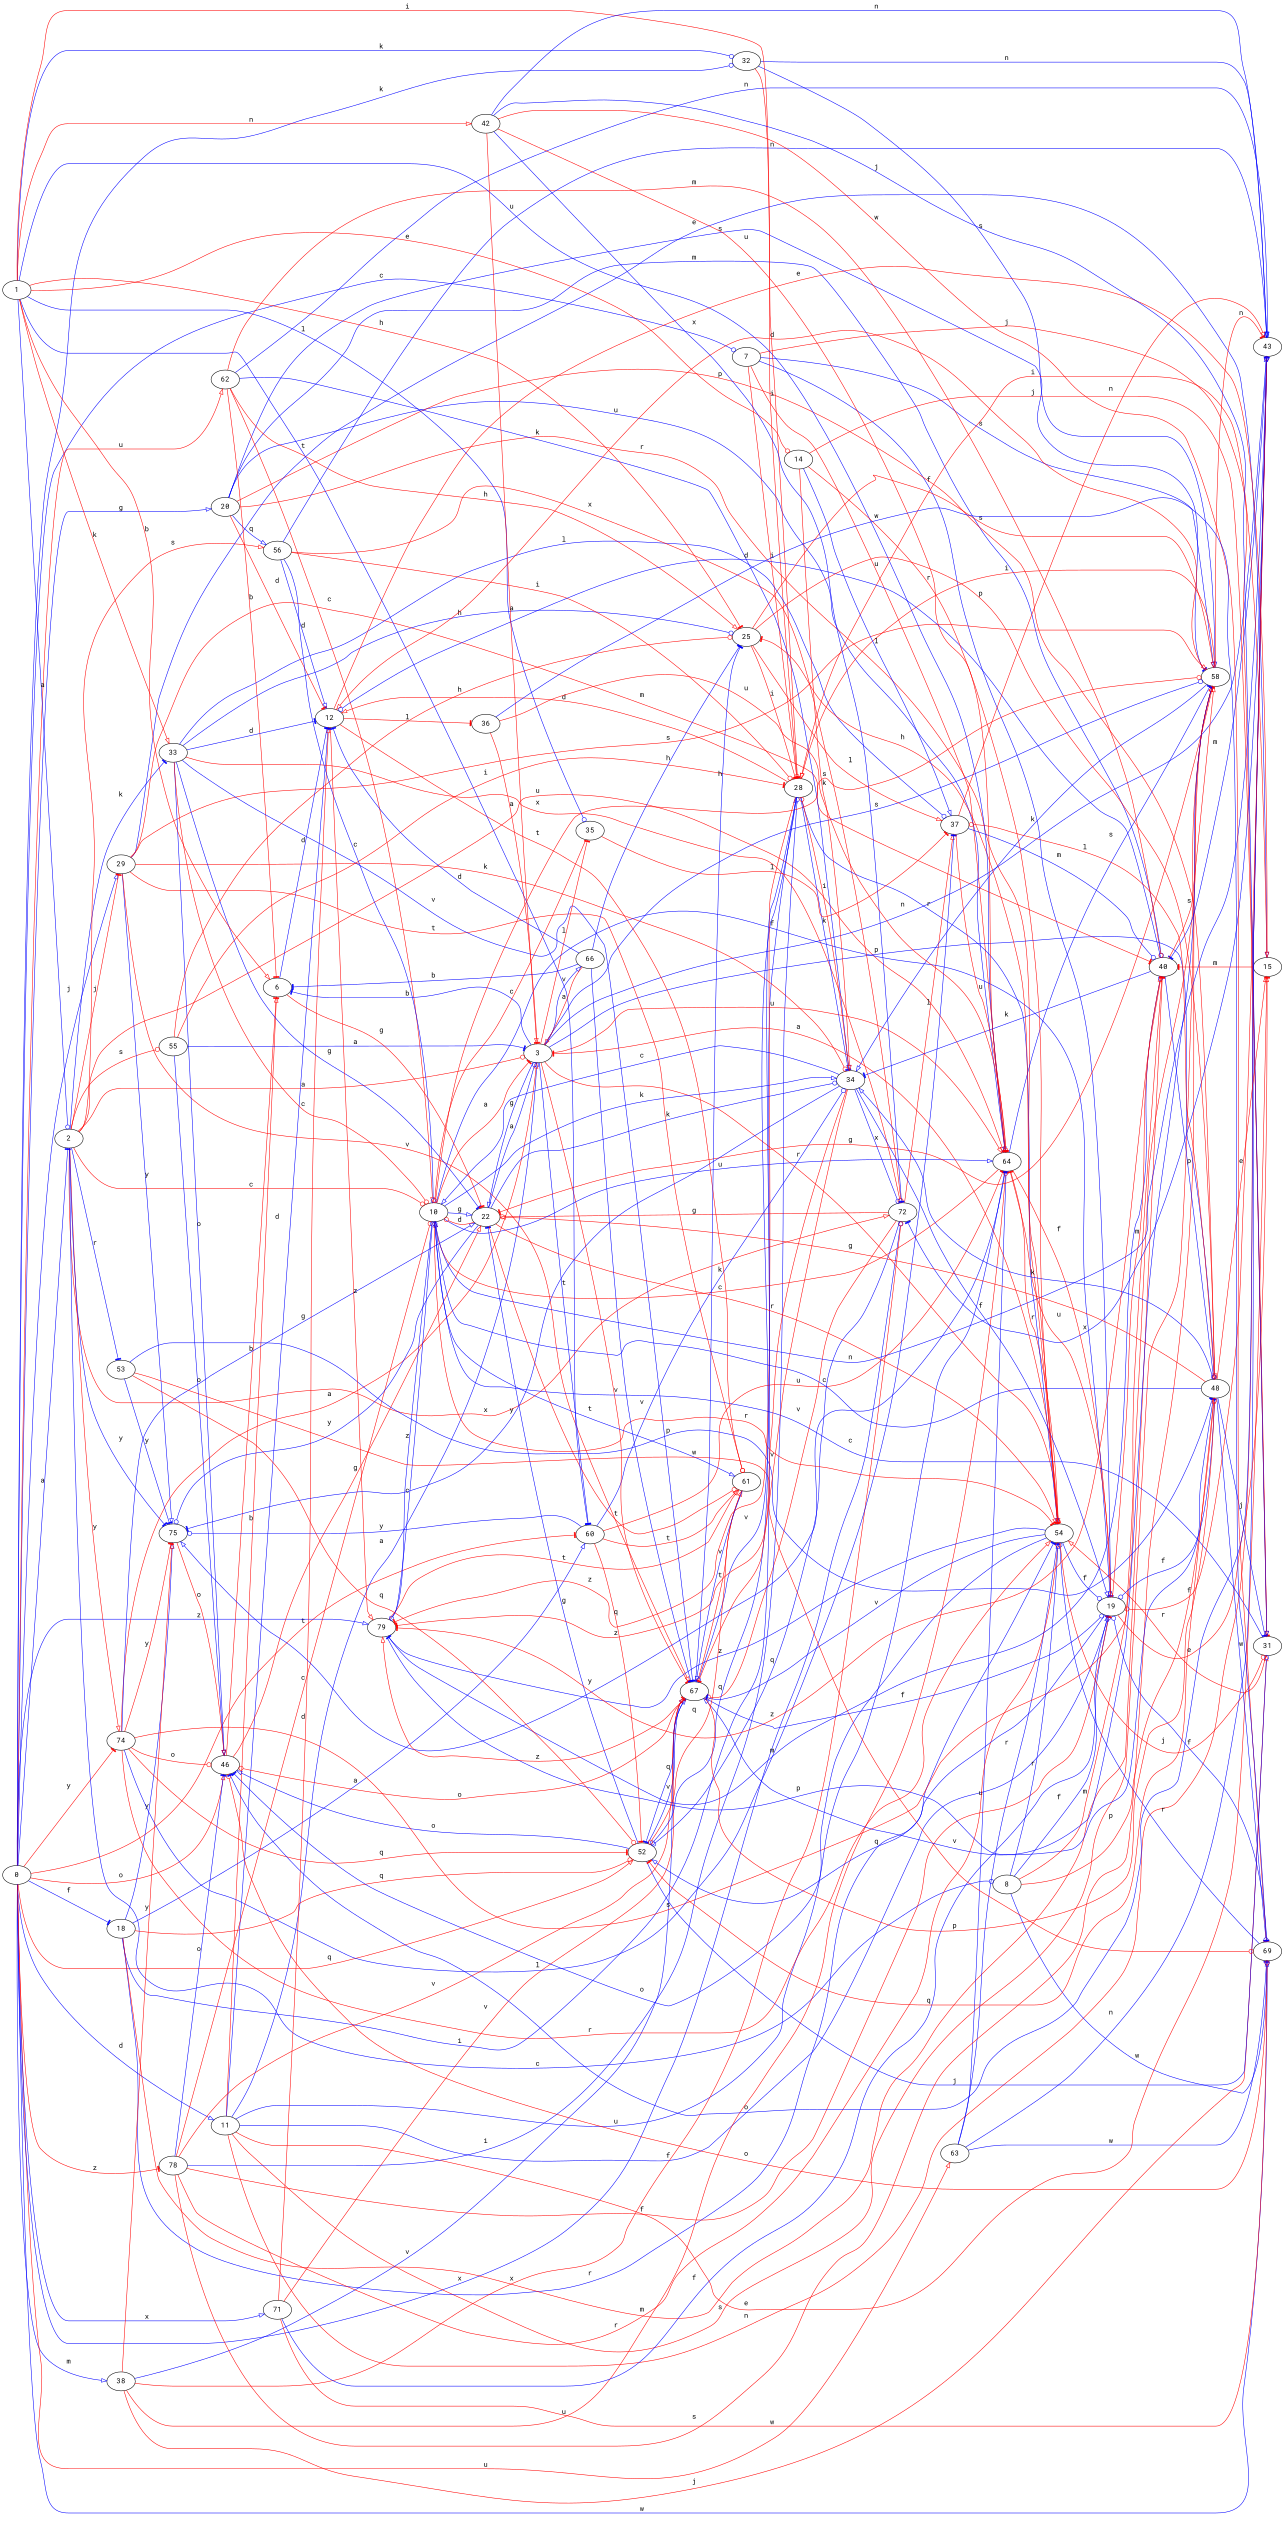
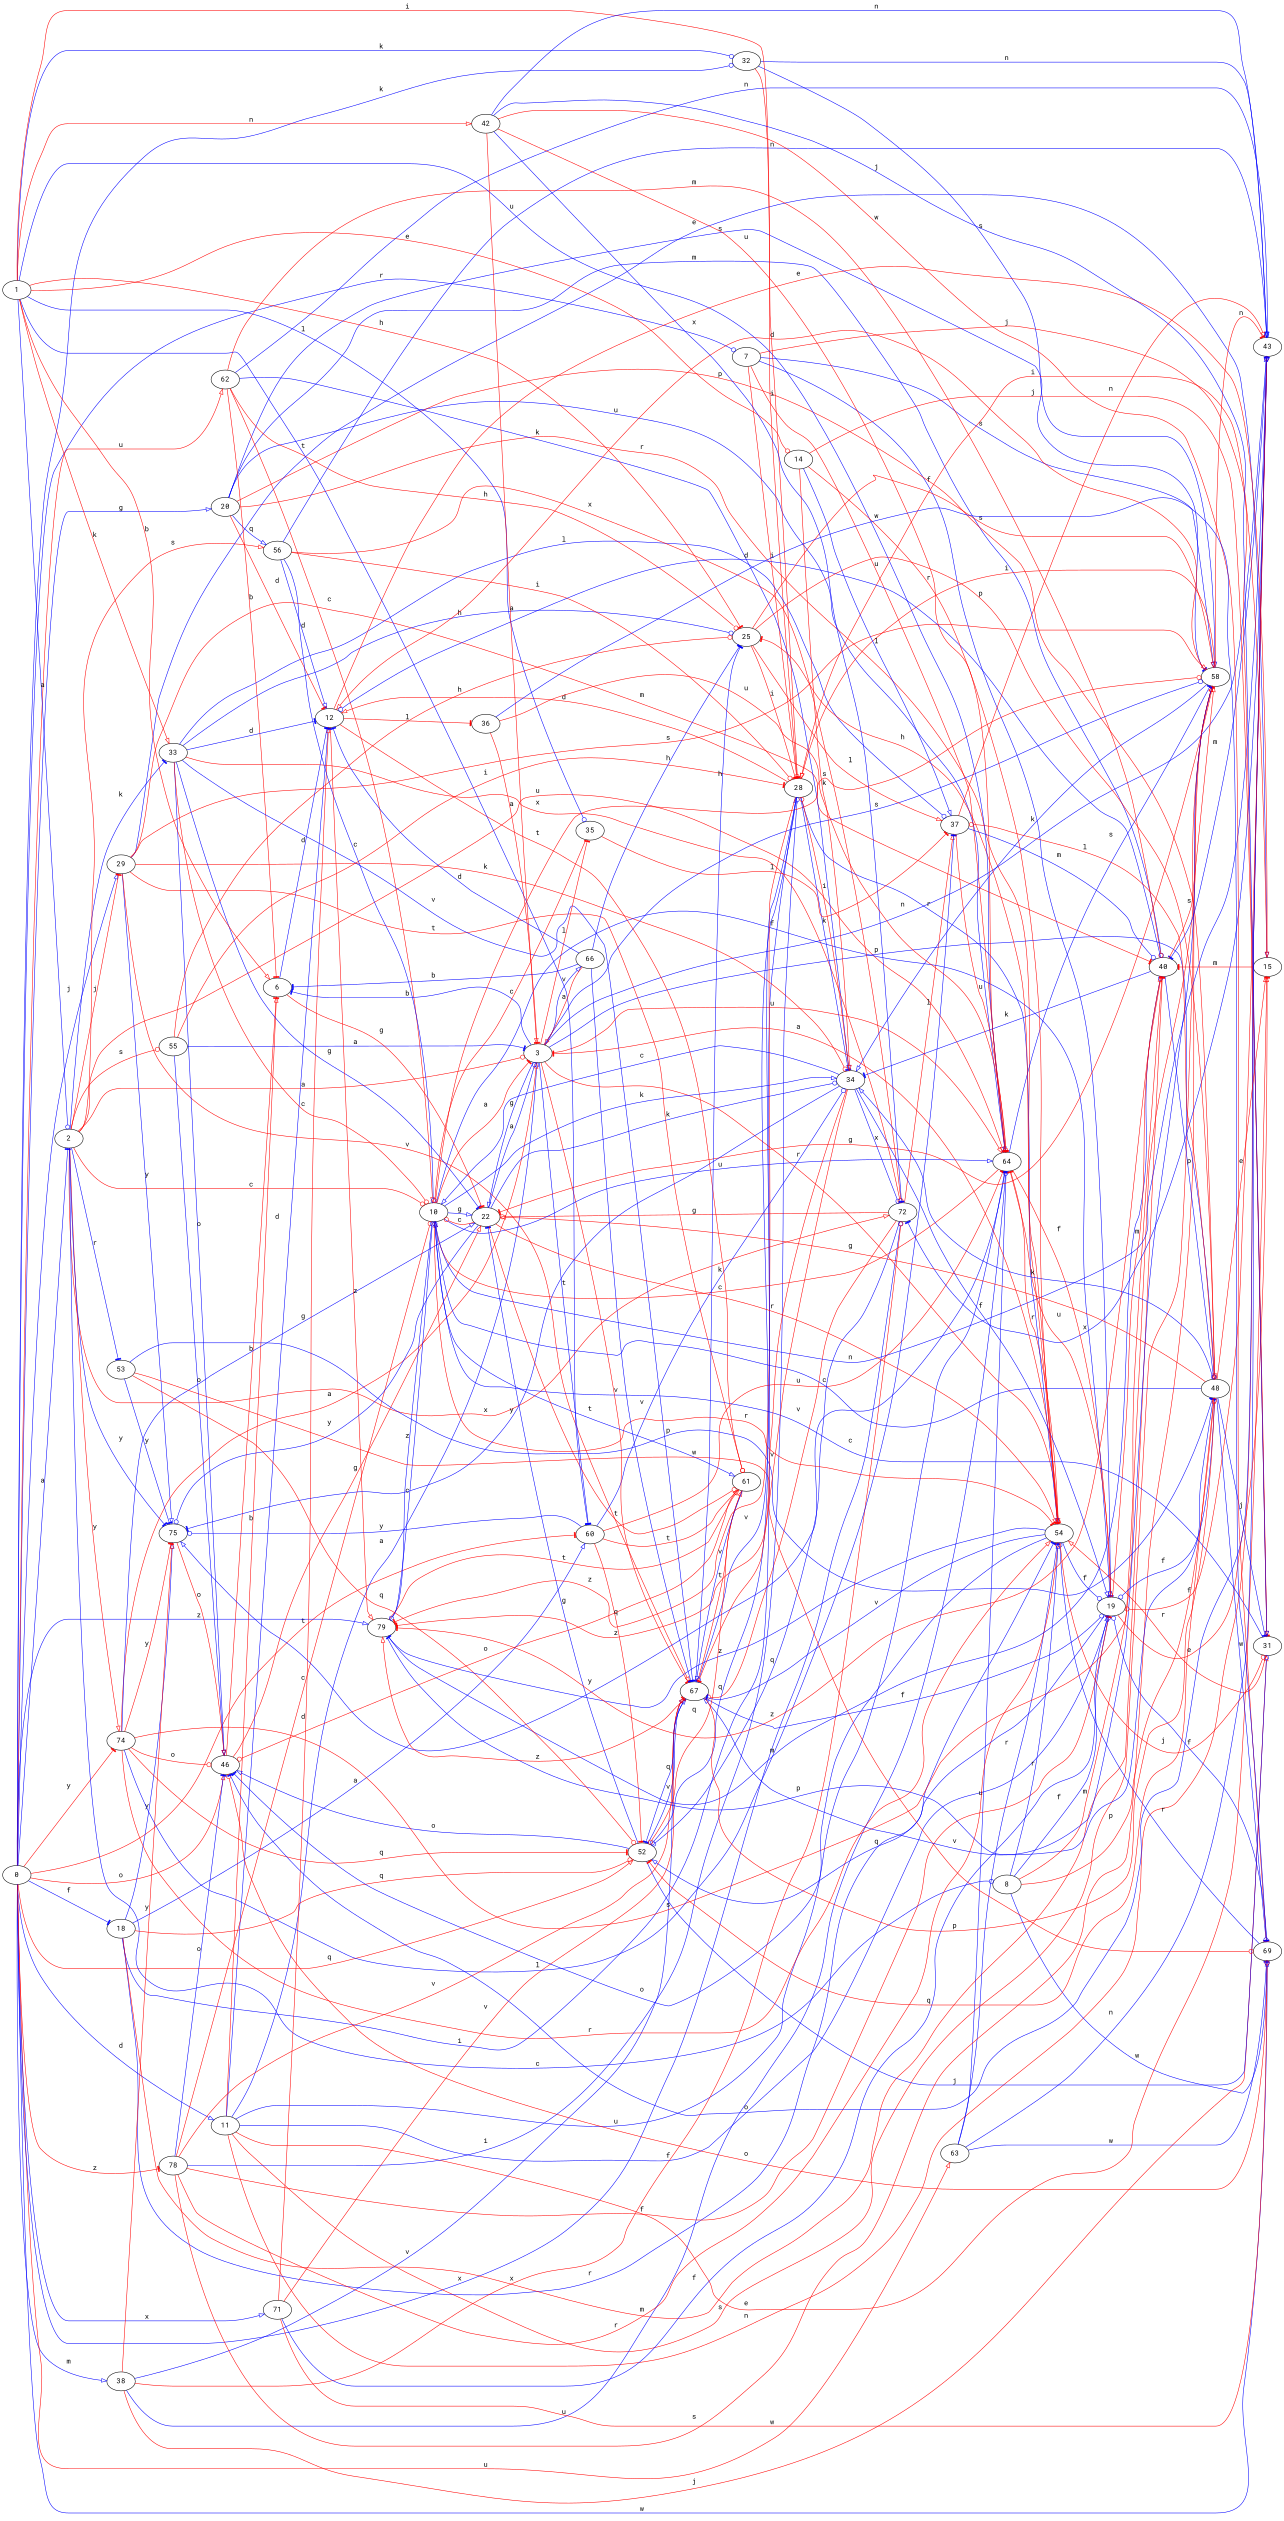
(382, 276) -> (382, 276)
(481, 499) -> (481, 499)
(460, 1220) -> (460, 1220)
(481, 1797) -> (527, 1643)
(789, 2041) -> (789, 2041)
